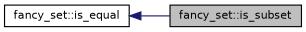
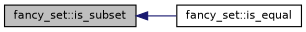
(156, 16) -> (162, 16)
